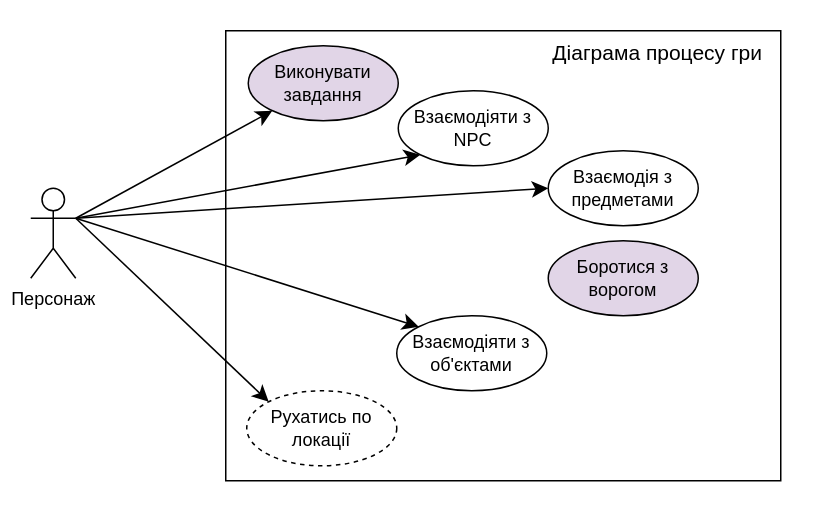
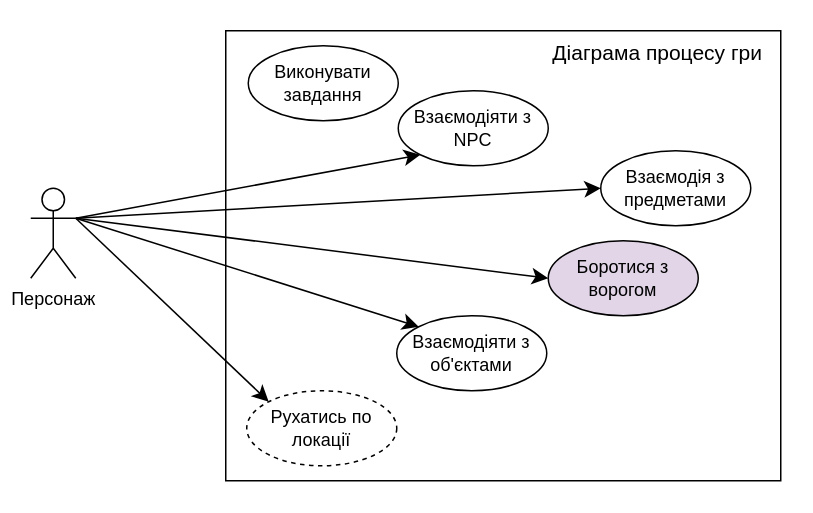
(323, 83) -> (323, 83)
(172, 165) -> (313, 248)
(623, 188) -> (676, 188)
